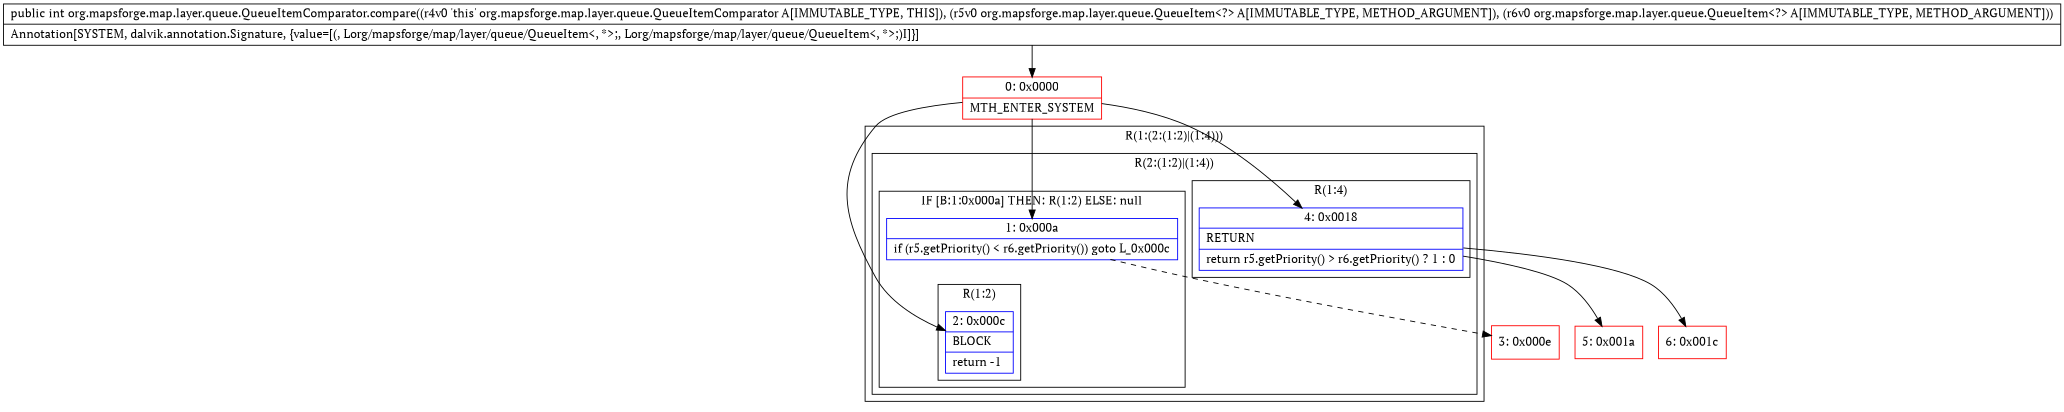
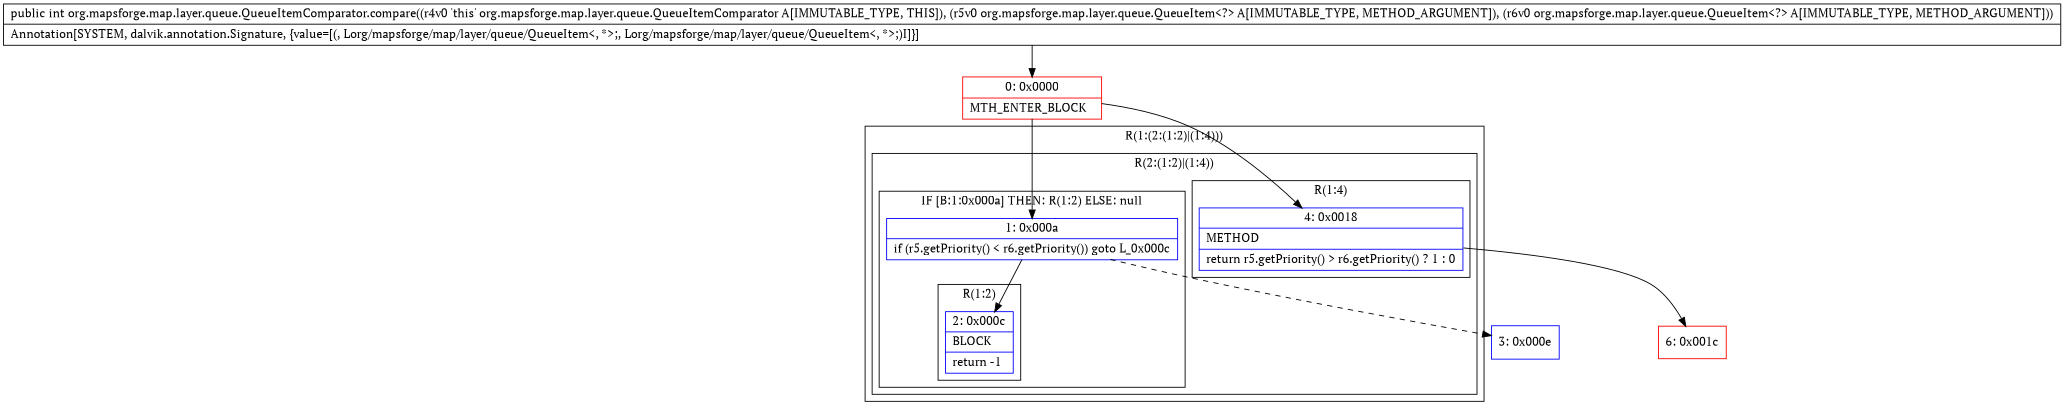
(1032, 108) -> (1028, 108)
(847, 196) -> (1012, 278)
(1231, 238) -> (1233, 238)
(1525, 342) -> (1525, 342)
(1609, 342) -> none
